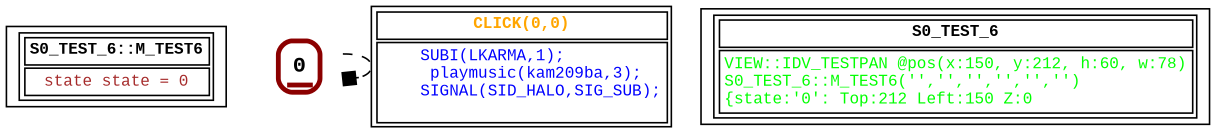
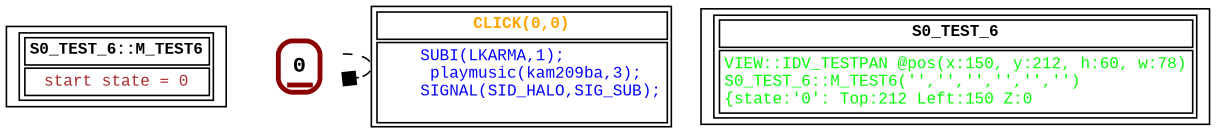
(117, 81) -> (117, 81)
